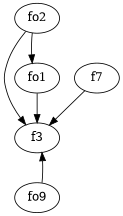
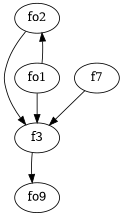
(32, 44) -> (43, 52)
(43, 172) -> (32, 163)
